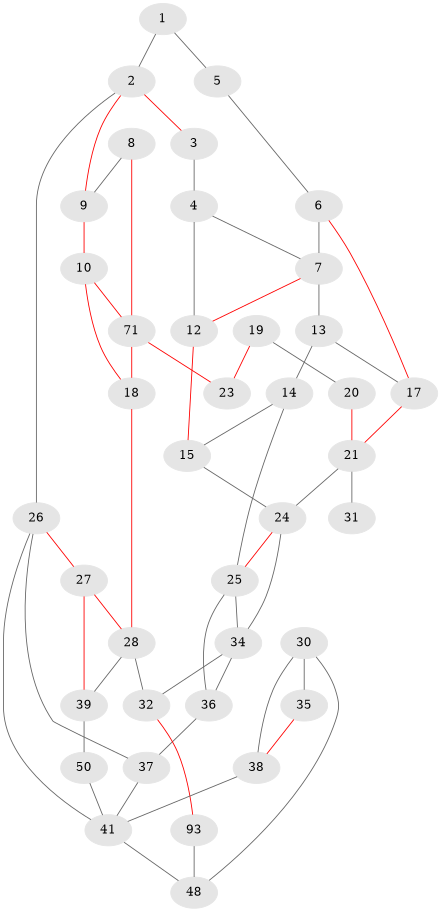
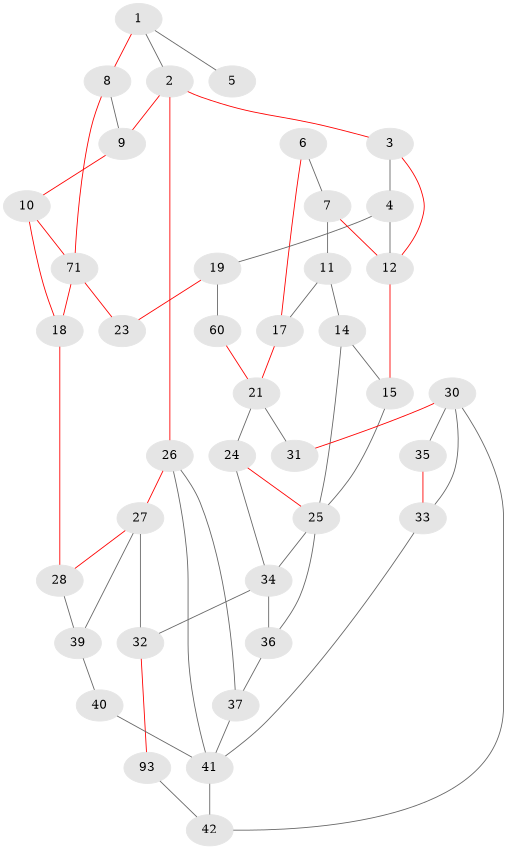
none -> (123, 50)
(268, 144) -> none
none -> (424, 206)
(256, 237) -> (306, 241)
(36, 283) -> (170, 269)
(319, 331) -> (328, 269)
(352, 393) -> (218, 331)
none -> (369, 429)
(235, 487) -> (361, 460)
(84, 643) -> (109, 581)
(139, 674) -> (140, 581)
(84, 768) -> (100, 705)
(257, 768) -> (423, 518)
(194, 893) -> (210, 830)
